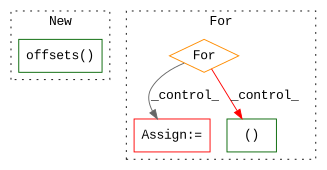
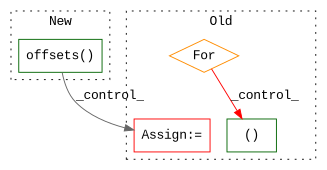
(221, 22) -> (221, 22)
(157, 81) -> (85, 110)
